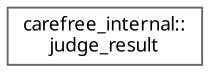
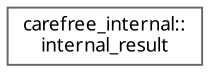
(105, 36) -> (105, 36)
